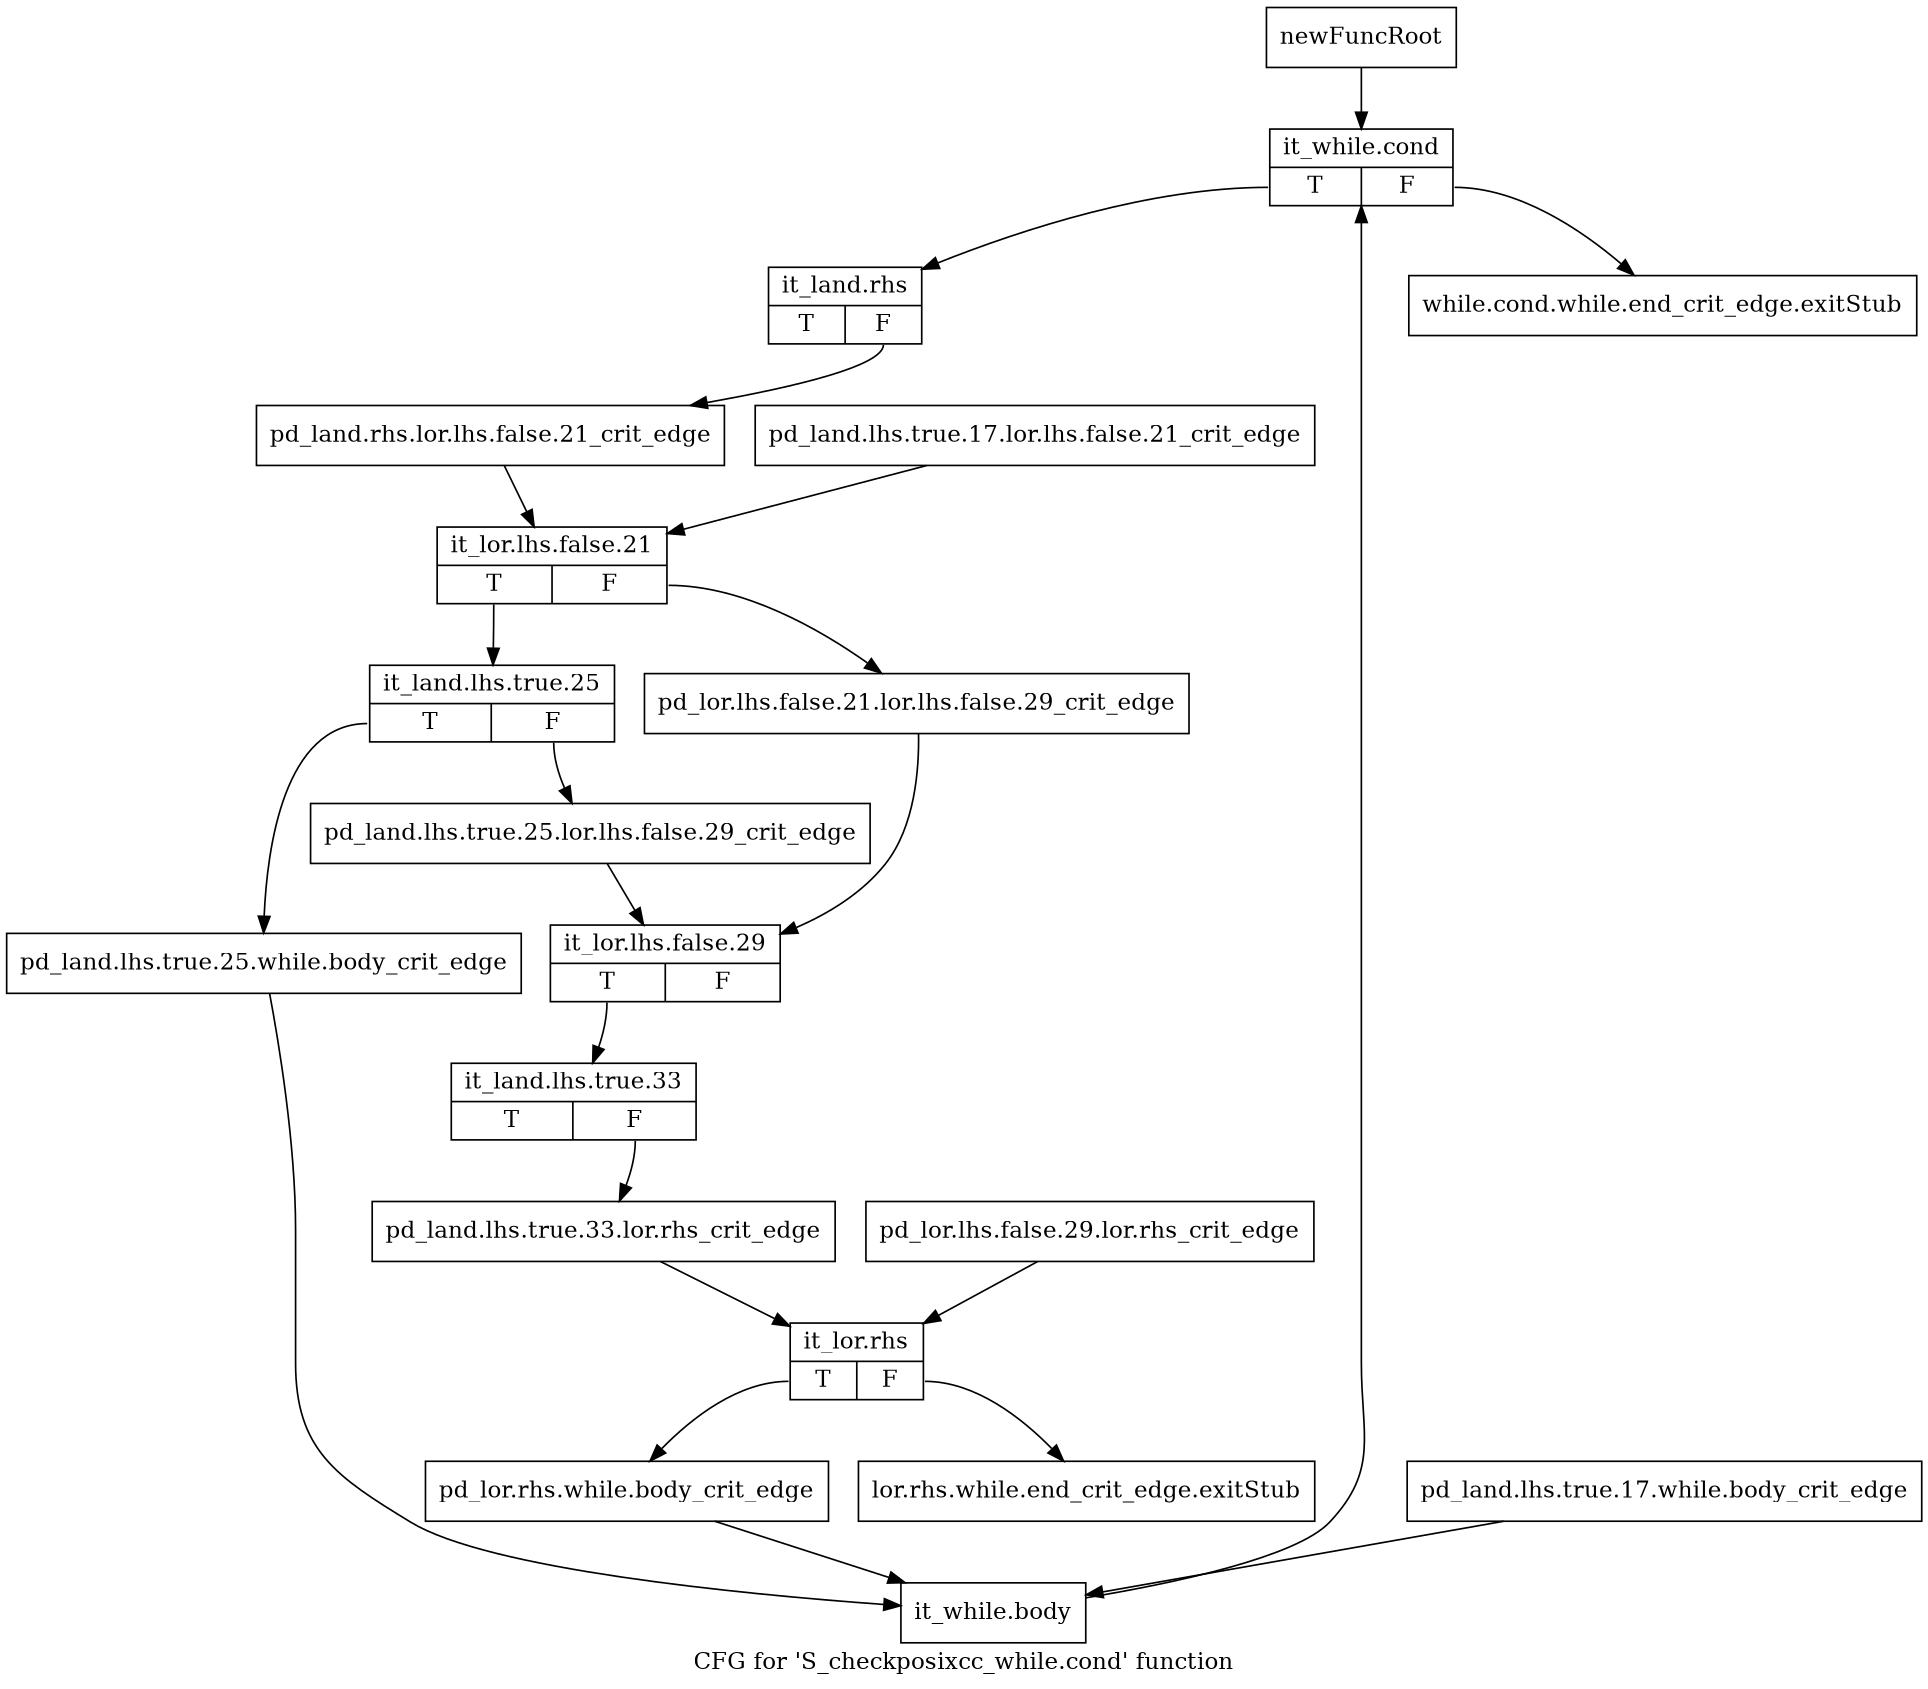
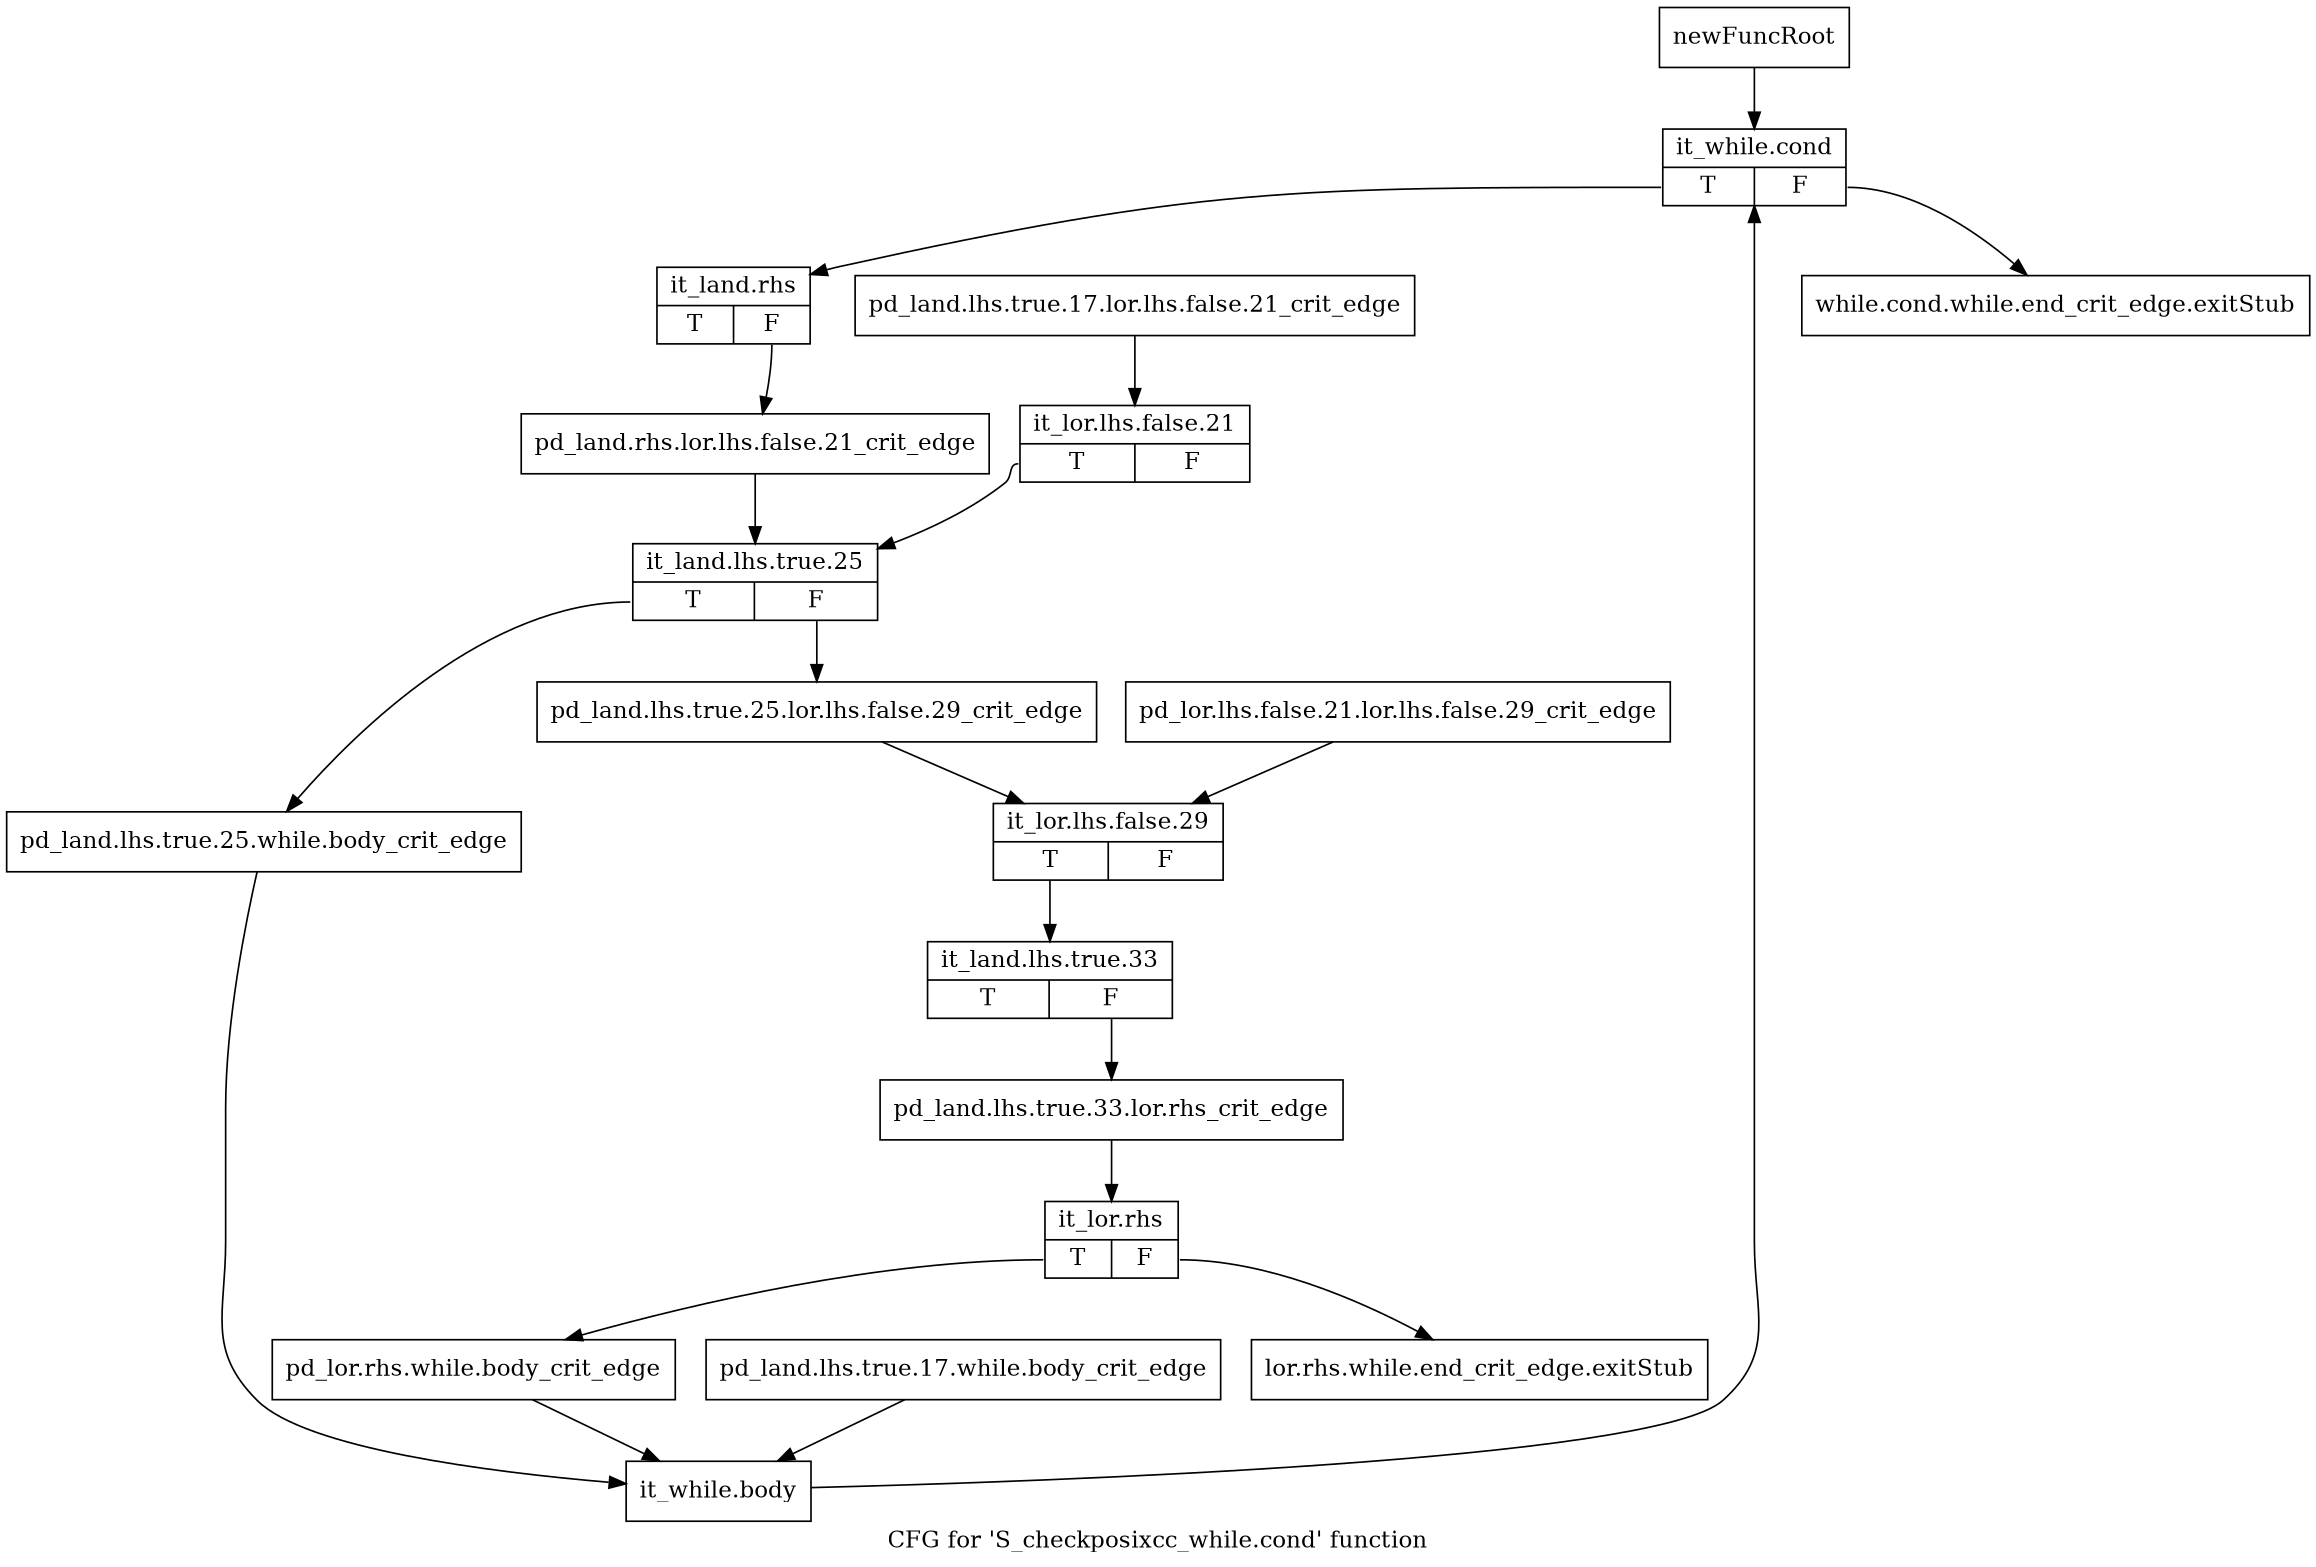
(516, 489) -> (755, 500)
(773, 610) -> none
(1090, 1231) -> none
